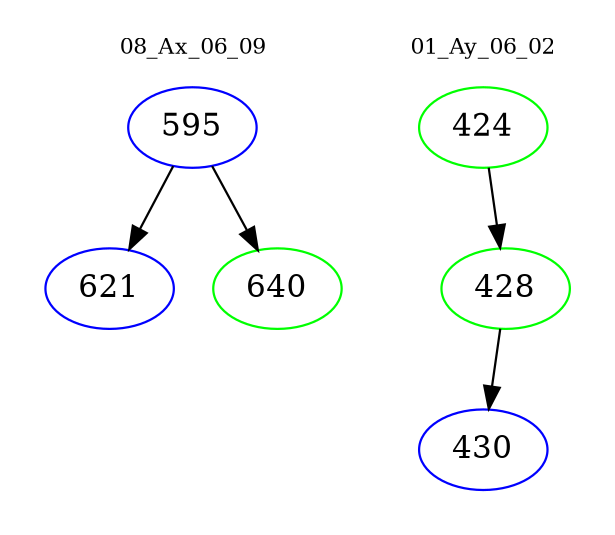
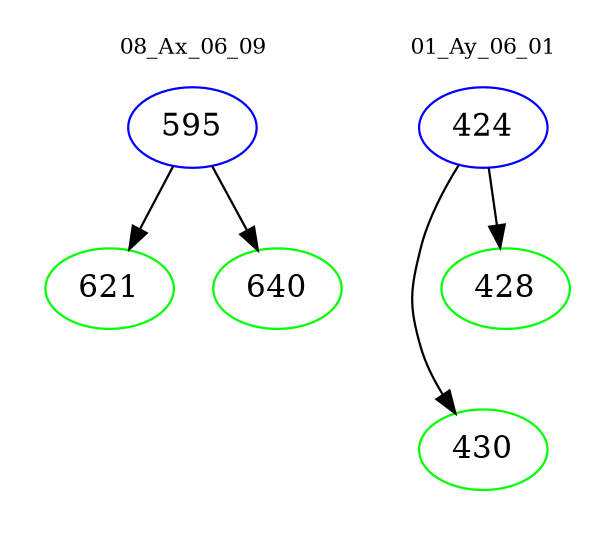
(483, 48) -> (483, 48)
(483, 128) -> (483, 128)
(110, 289) -> (110, 289)
(496, 358) -> (414, 278)
(483, 450) -> (483, 450)
